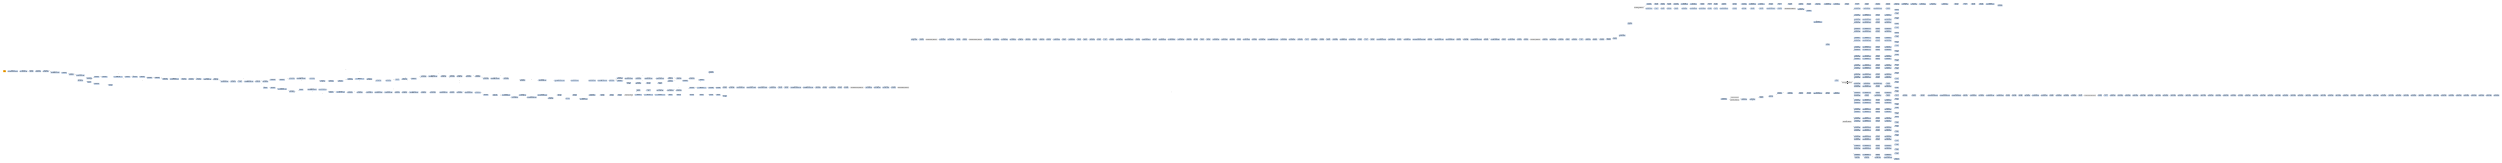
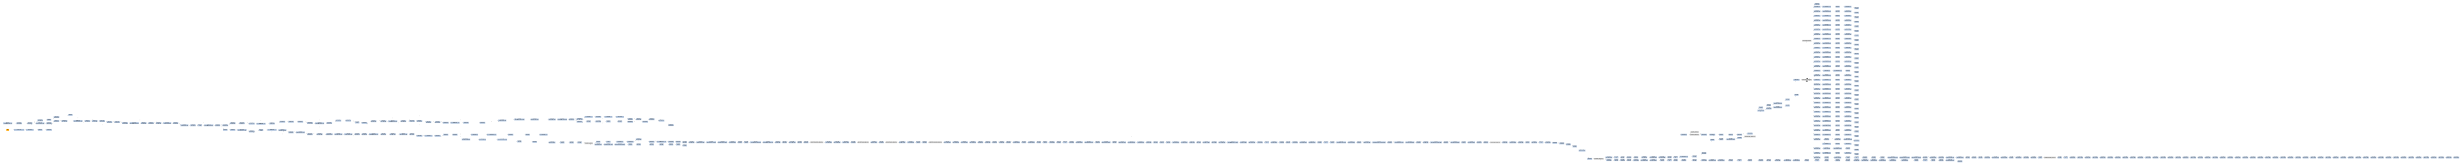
(46, 71) -> none
